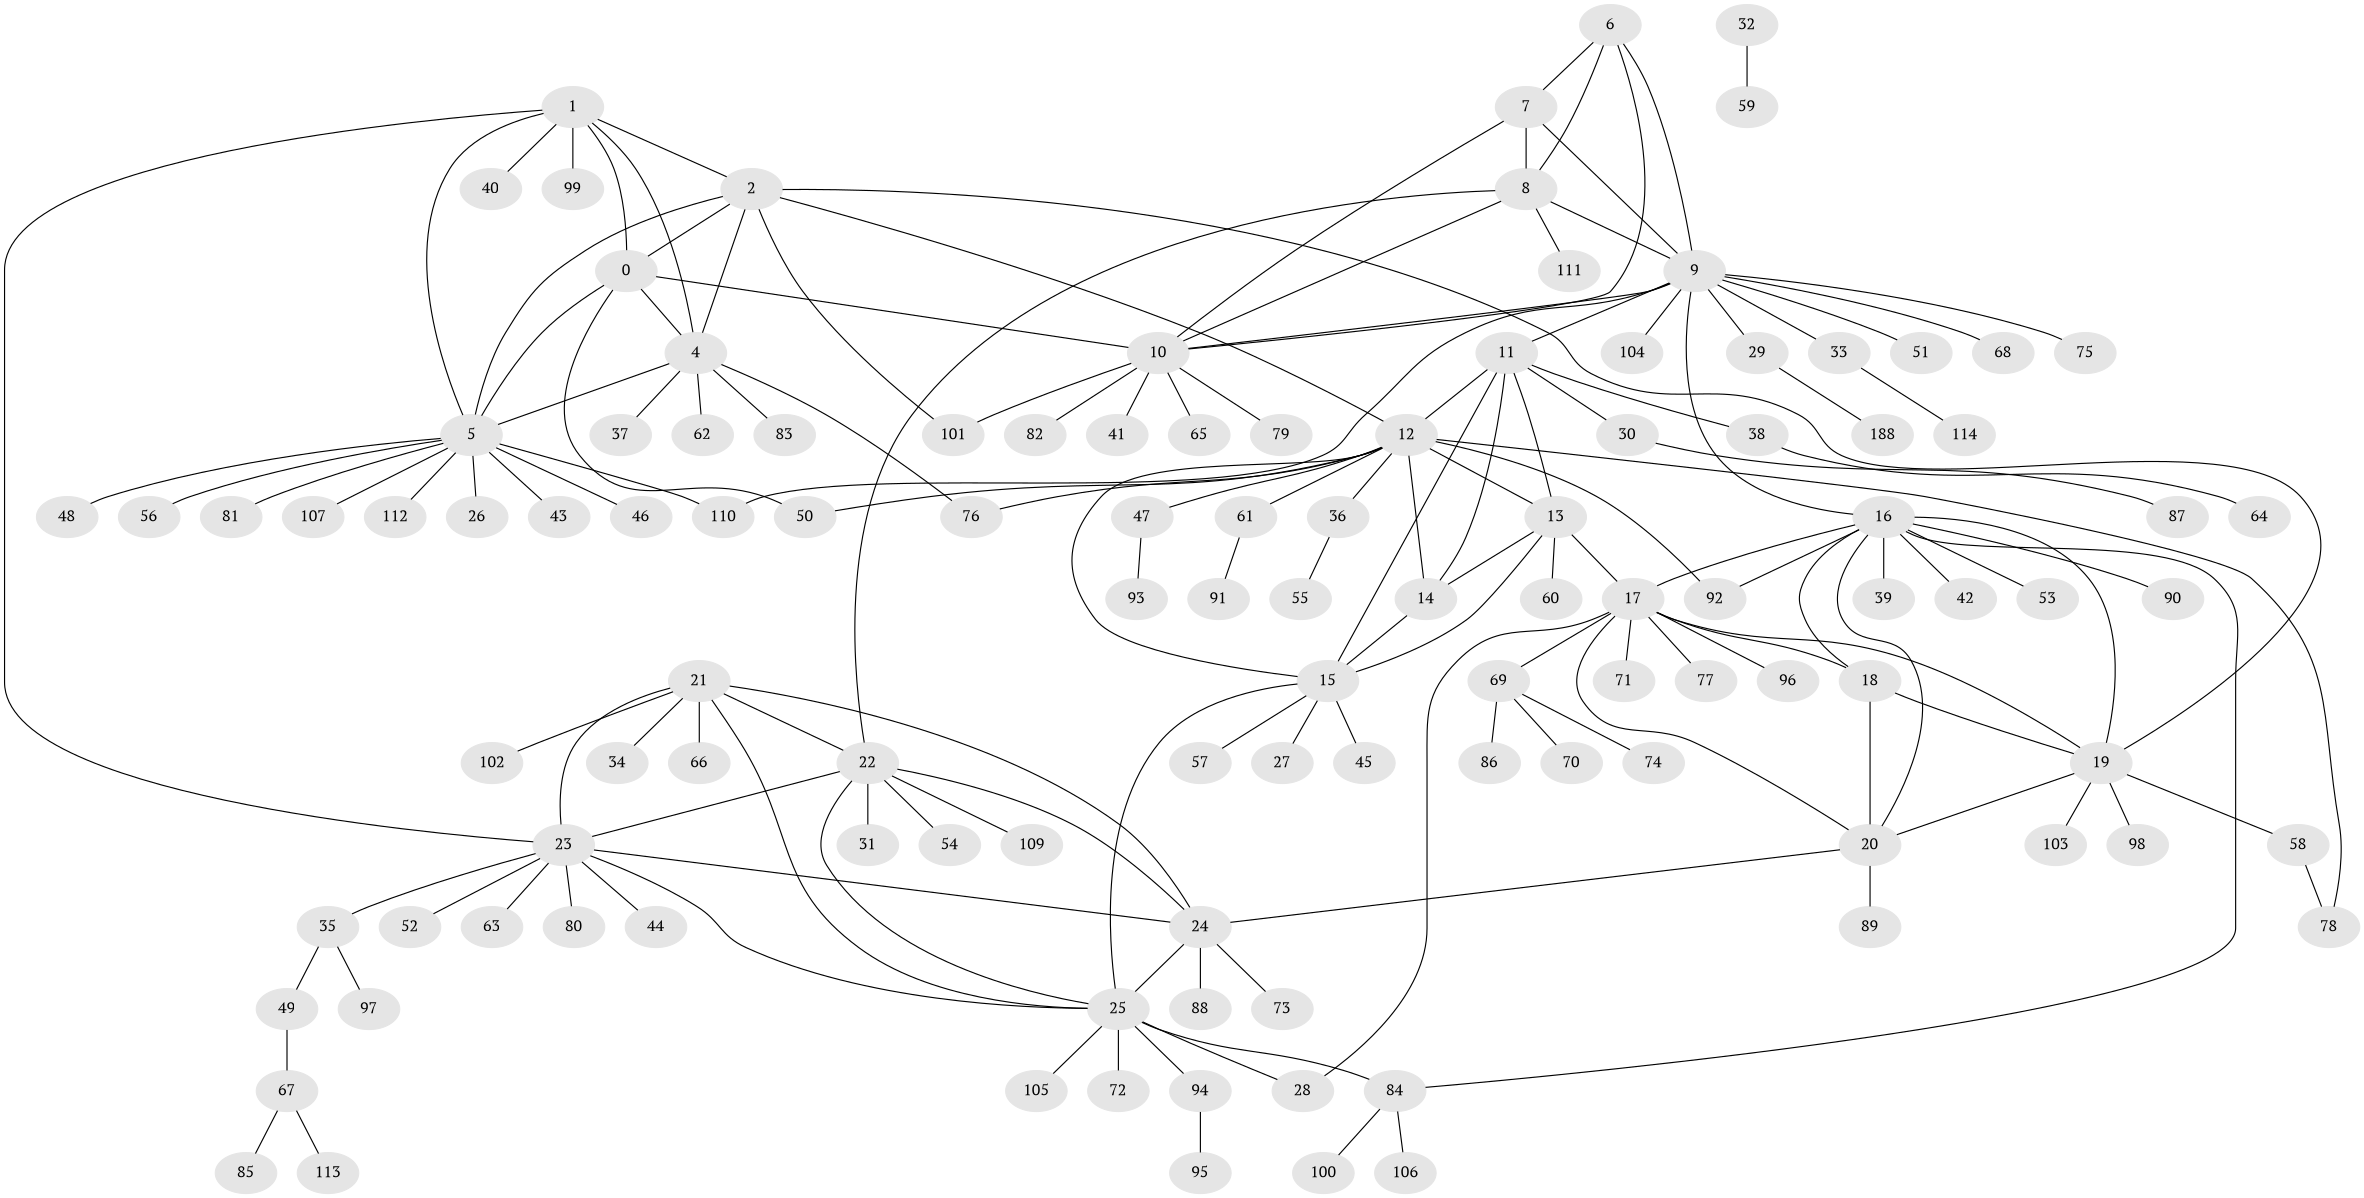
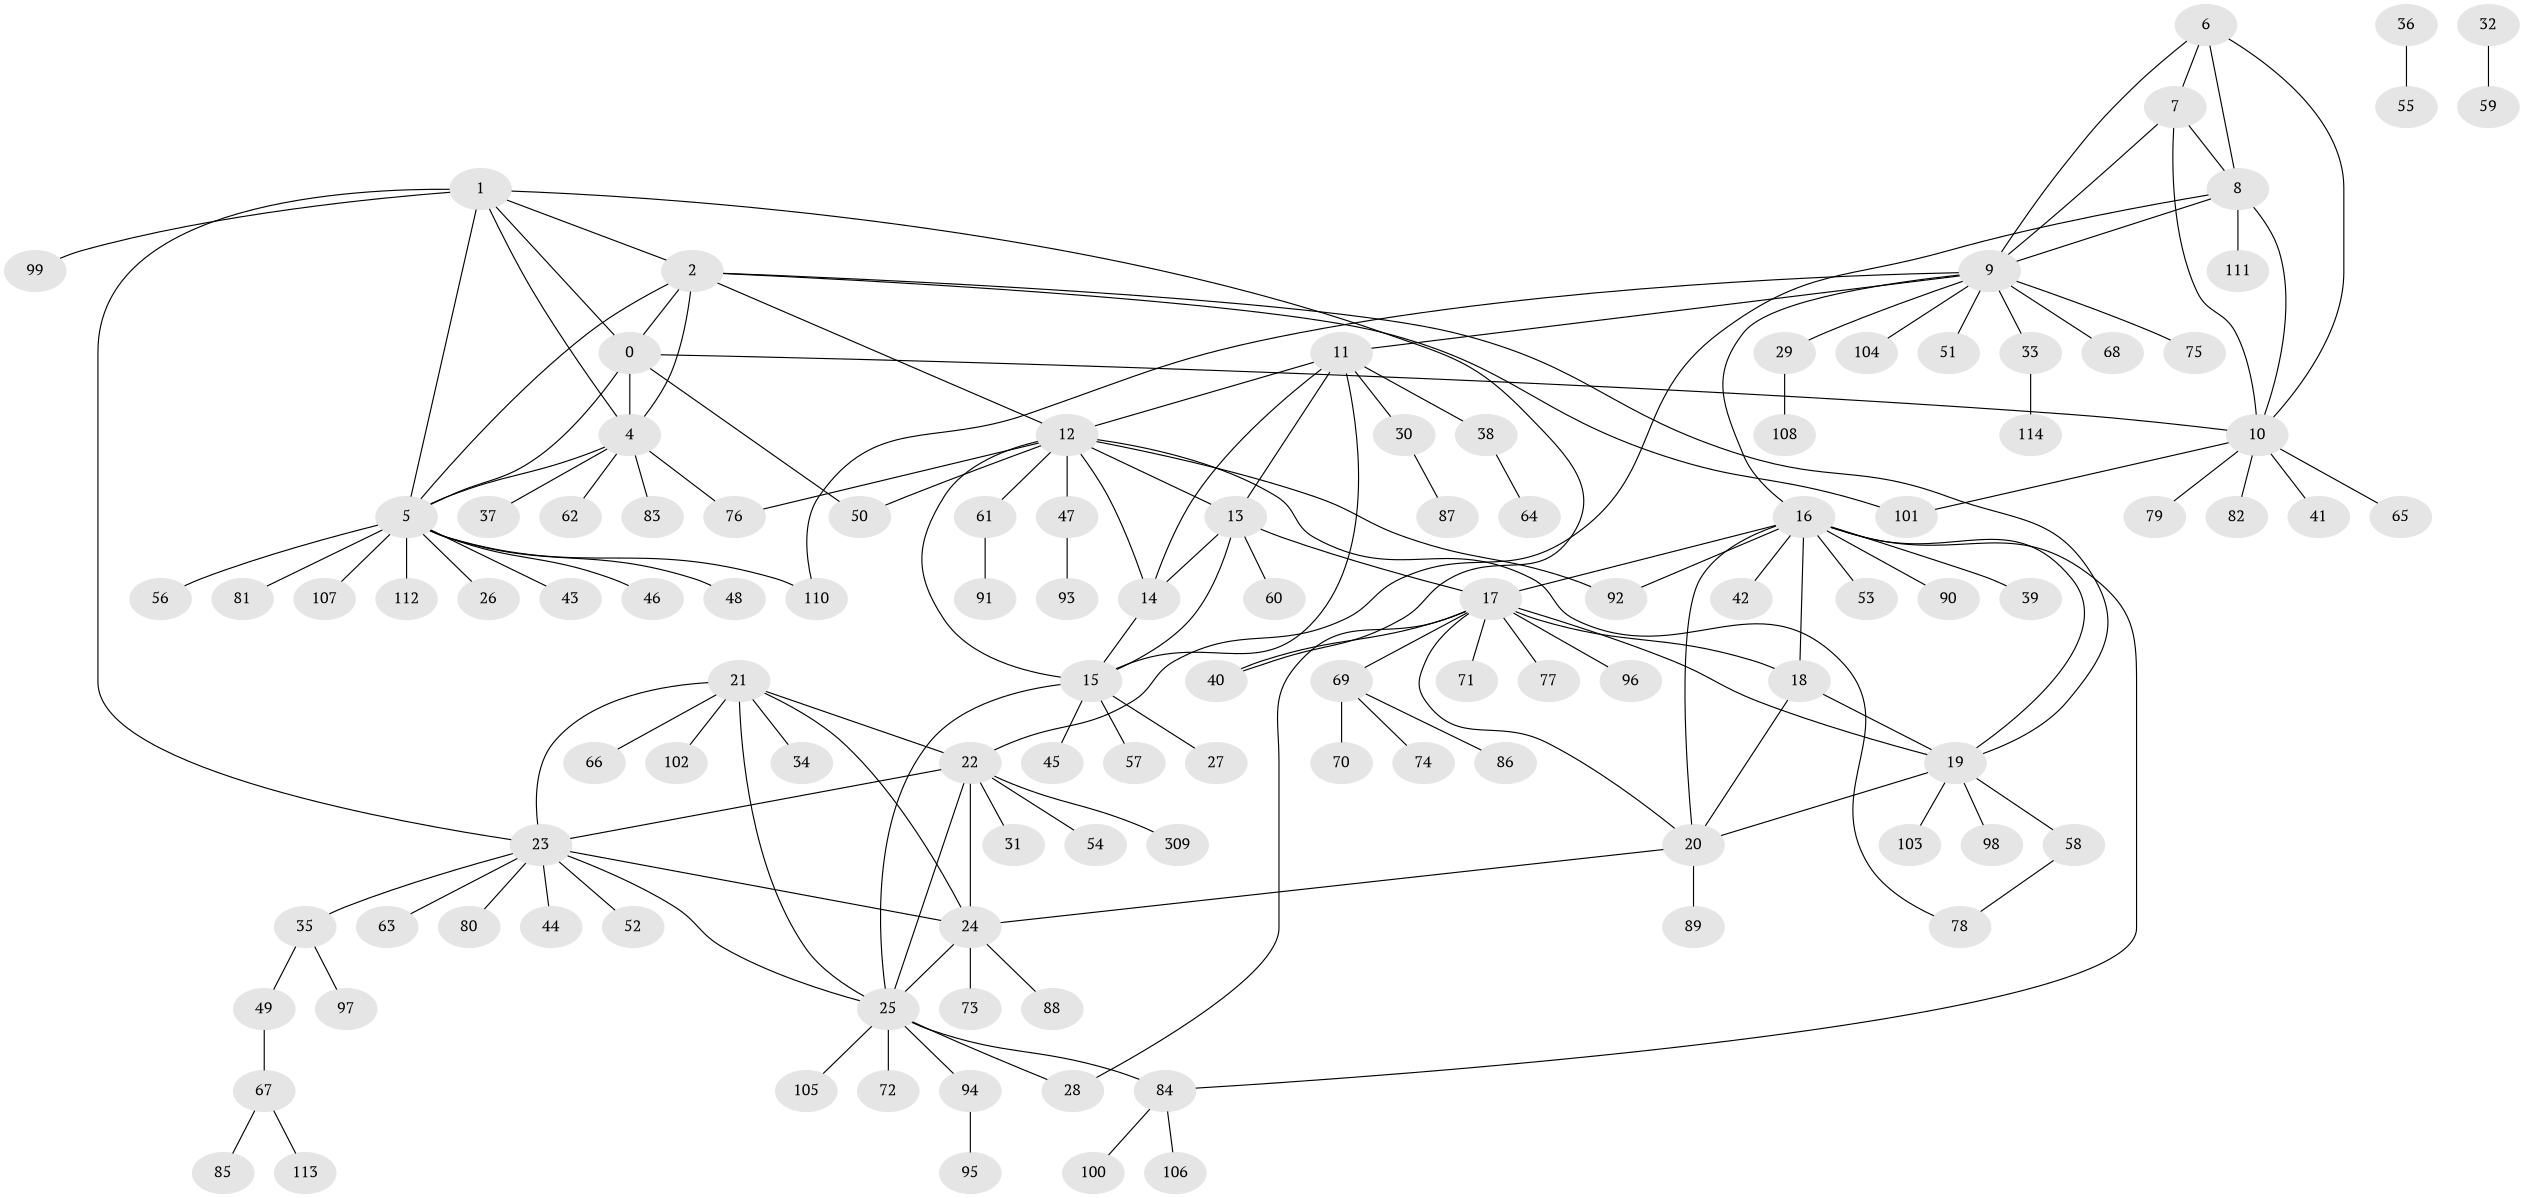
(1430, 320) -> none
(1883, 435) -> (1785, 435)
(1372, 476) -> none
none -> (1354, 640)
(1032, 845) -> (1178, 845)
